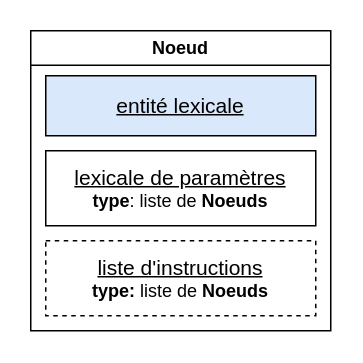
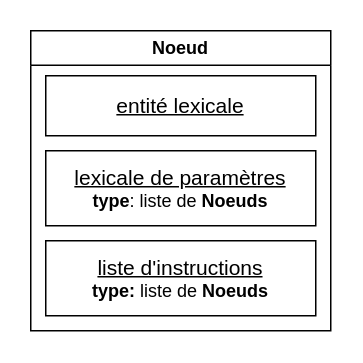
(181, 106) -> (181, 106)
(181, 278) -> (181, 278)
